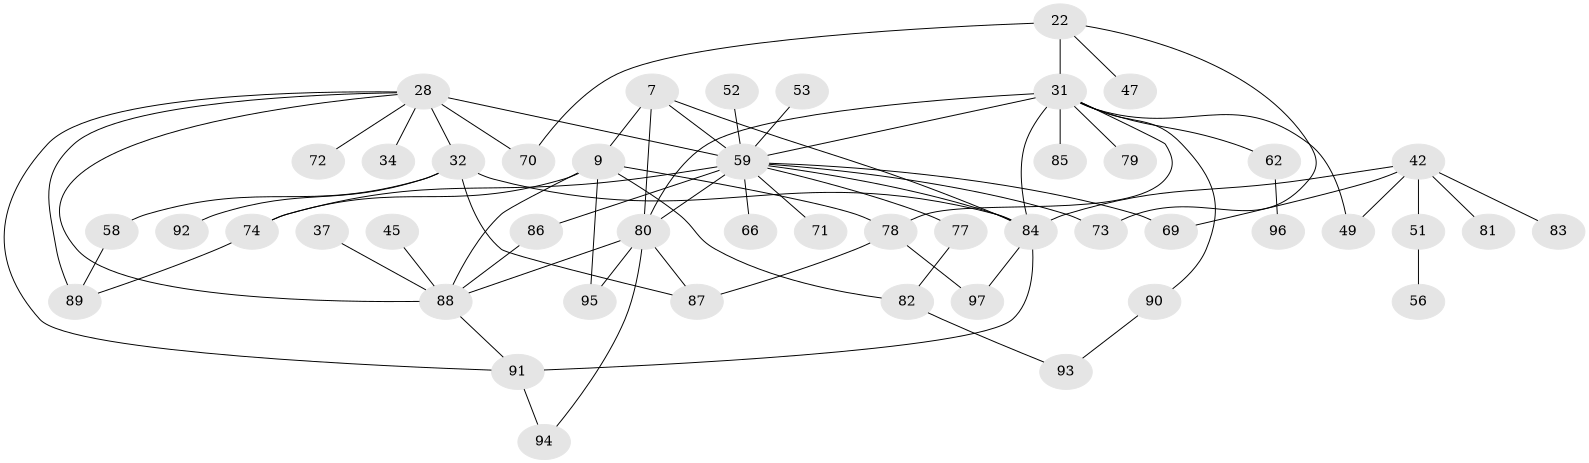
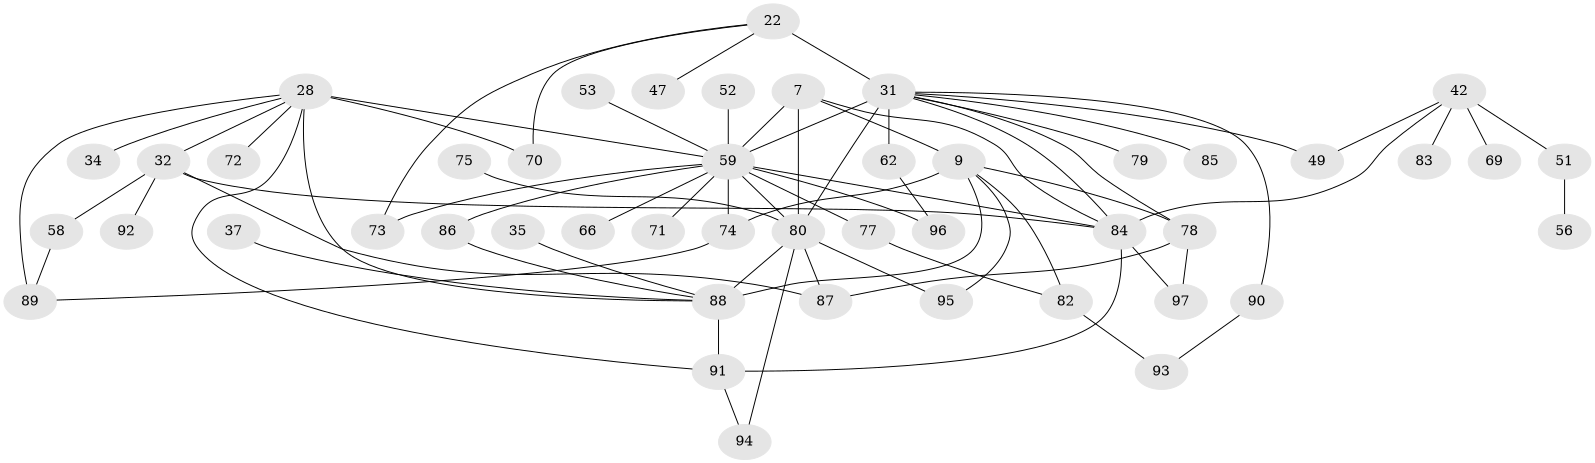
none -> (464, 162)
(962, 179) -> (836, 192)
(392, 232) -> (518, 232)
(1489, 232) -> none
